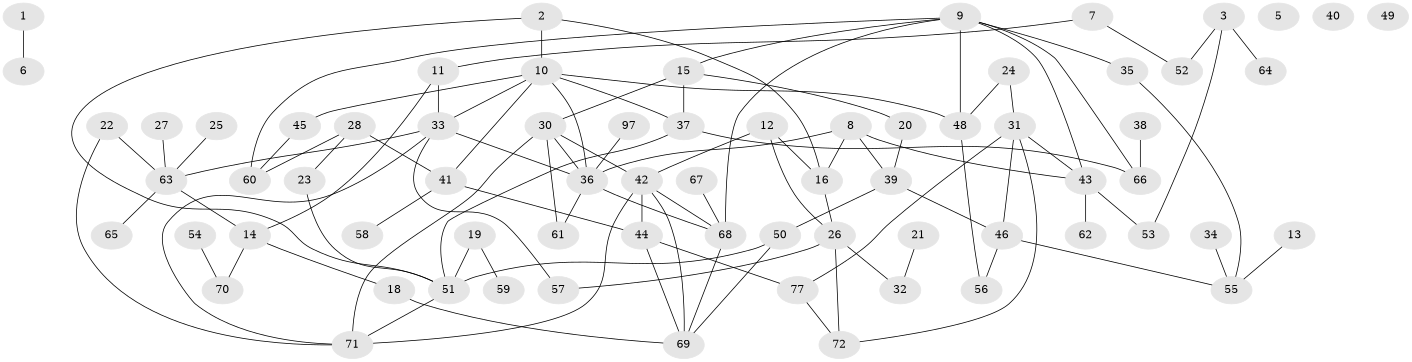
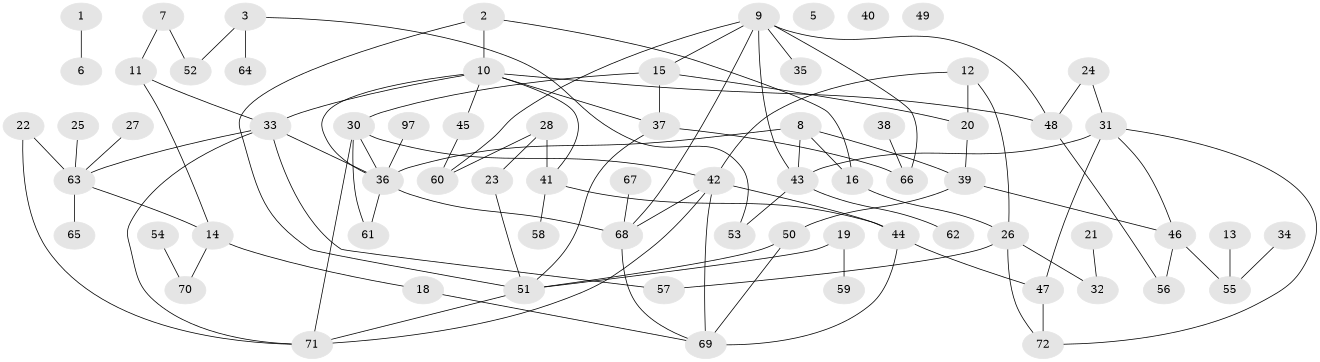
(795, 153) -> (968, 99)
(1213, 169) -> none
(798, 290) -> (1043, 290)
